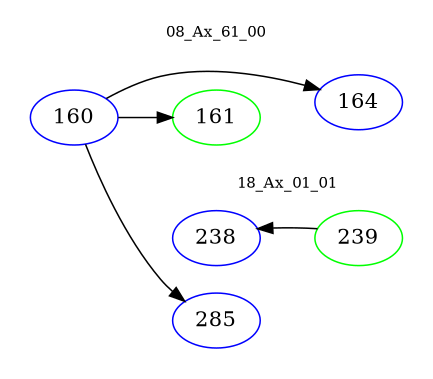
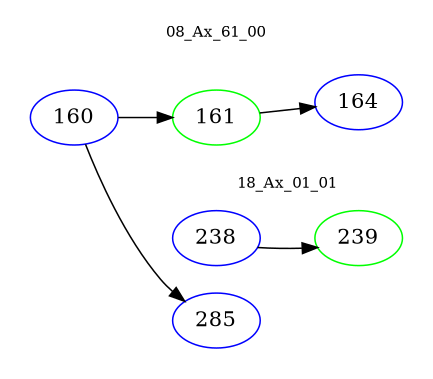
(204, 72) -> (280, 111)
(295, 228) -> (280, 248)
